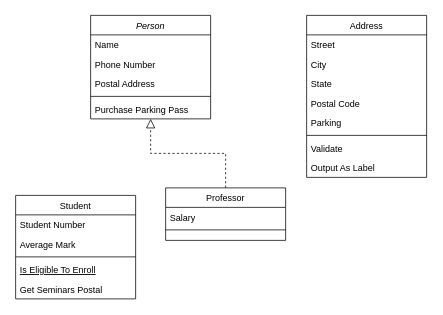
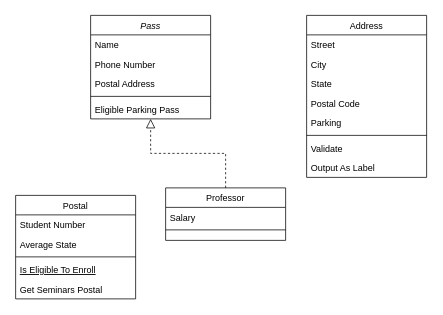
(150, 26) -> (150, 26)
(144, 110) -> (139, 110)
(75, 206) -> (75, 206)
(49, 245) -> (51, 245)
